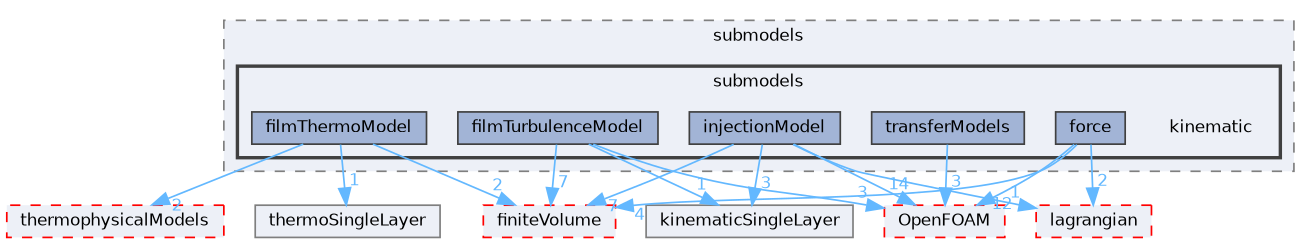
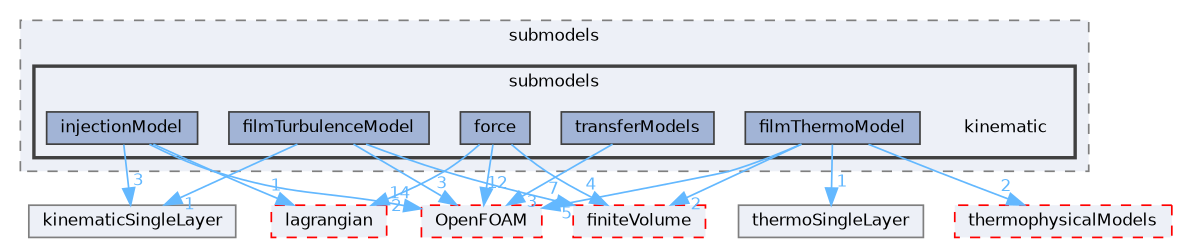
none -> (676, 182)
(644, 183) -> none
